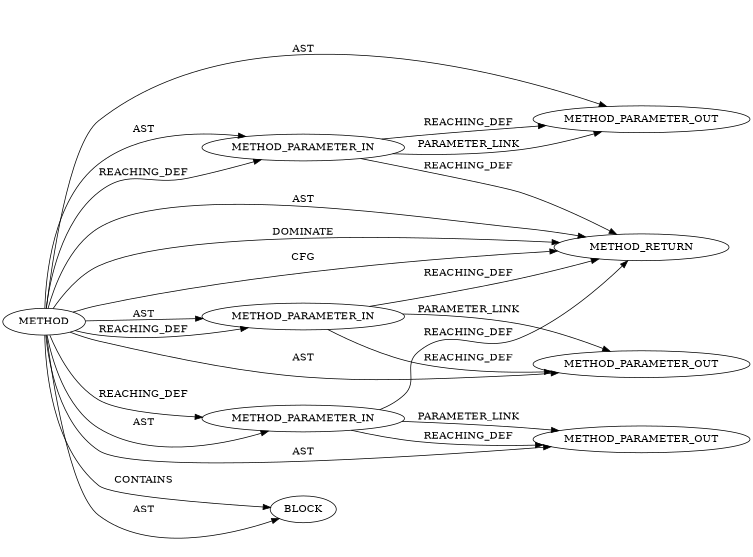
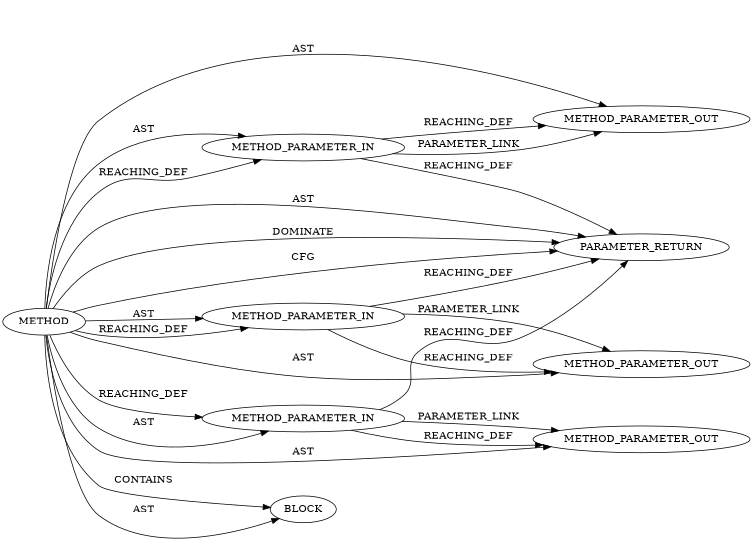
(642, 247) -> (642, 247)
